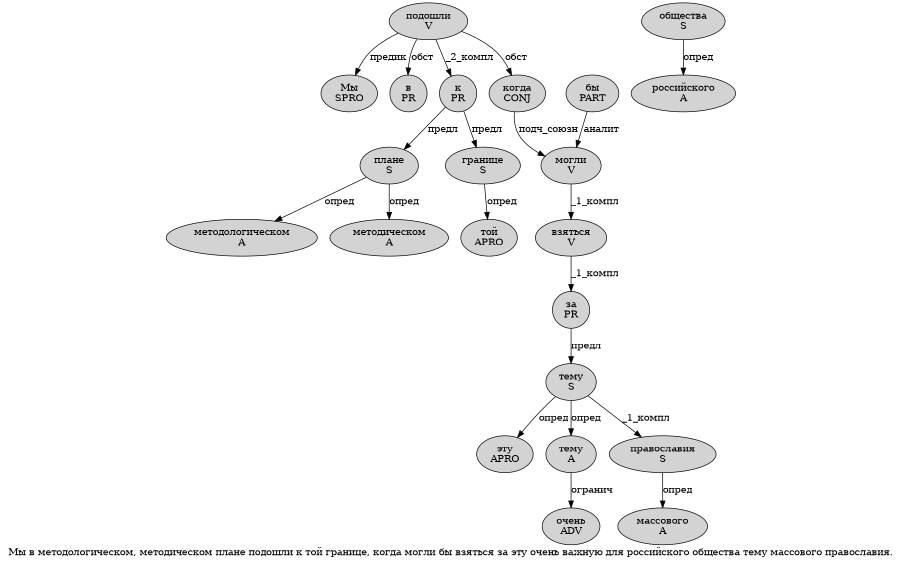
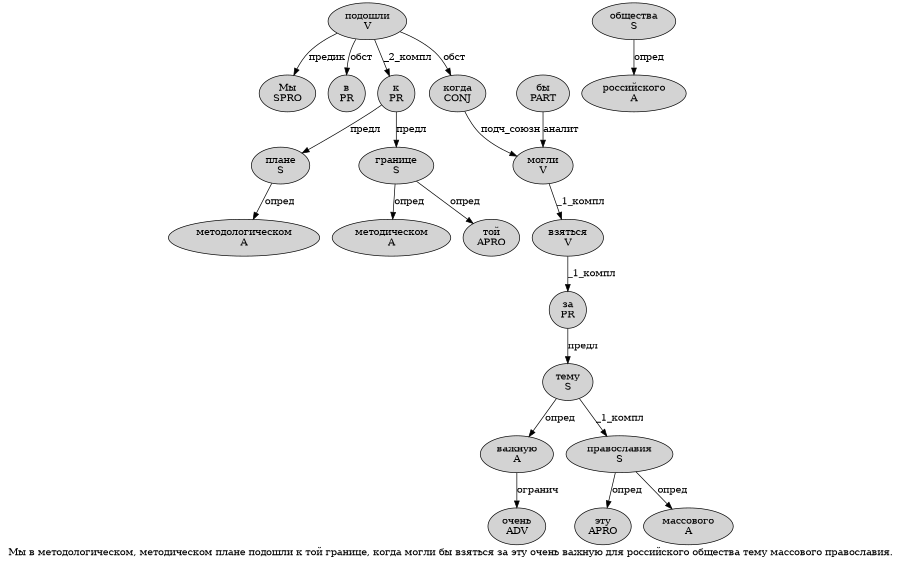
(389, 198) -> (394, 198)
(538, 414) -> (612, 487)
(571, 454) -> (517, 454)
